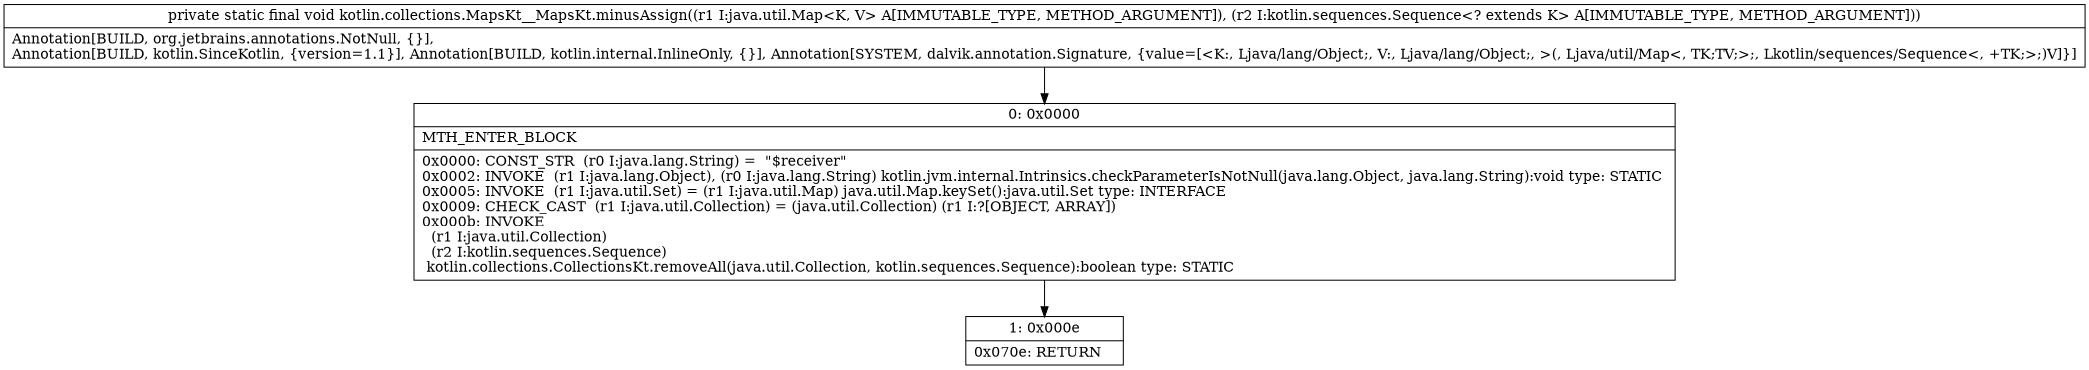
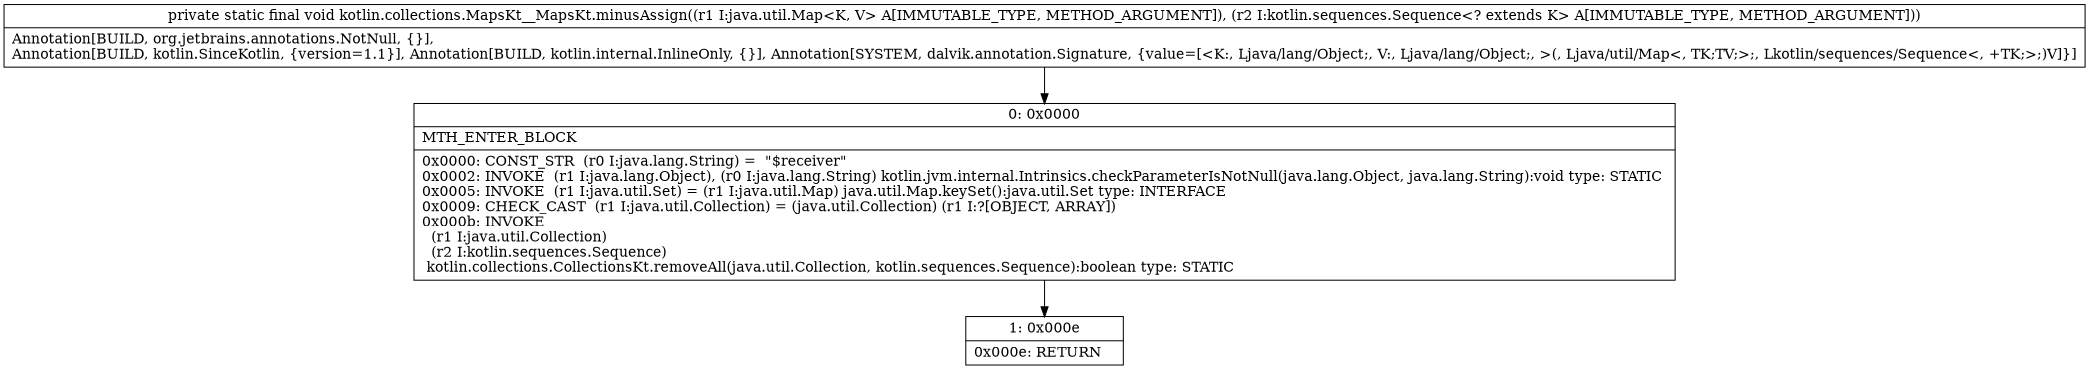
(1045, 352) -> (1045, 352)
